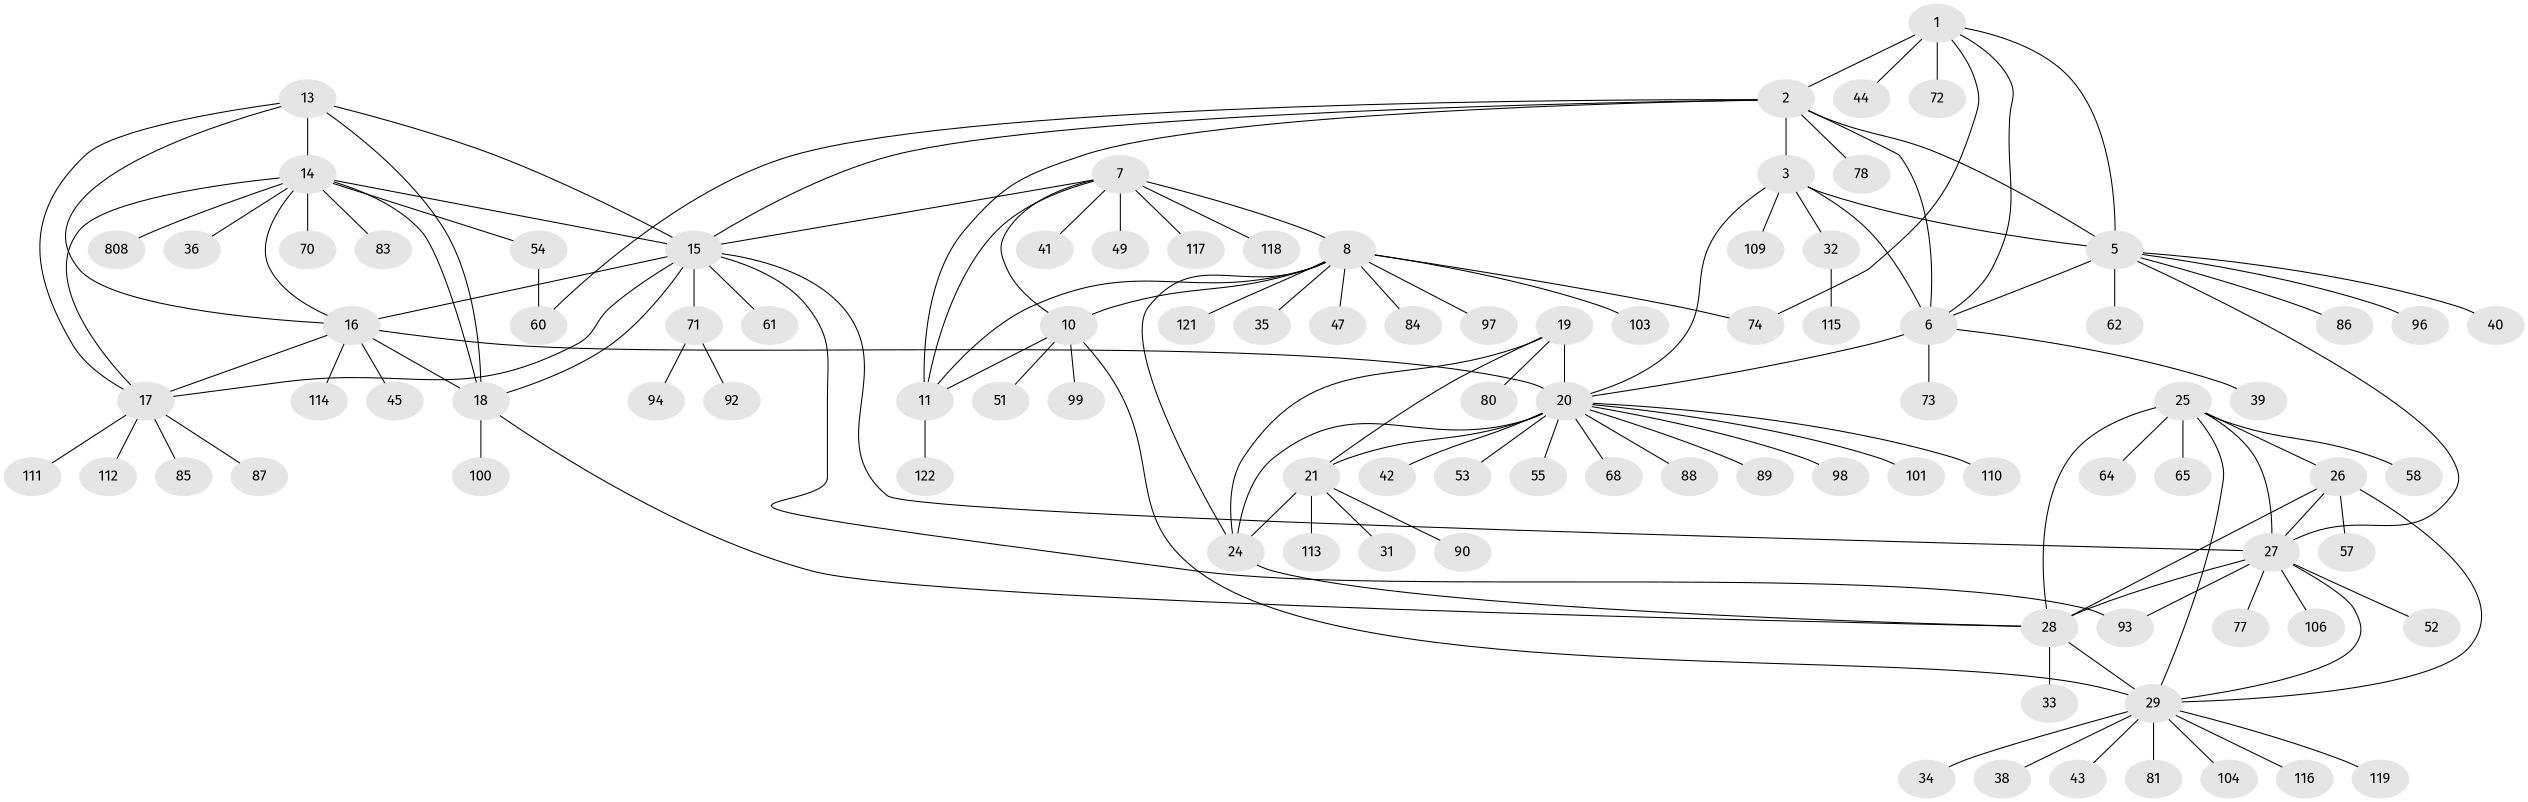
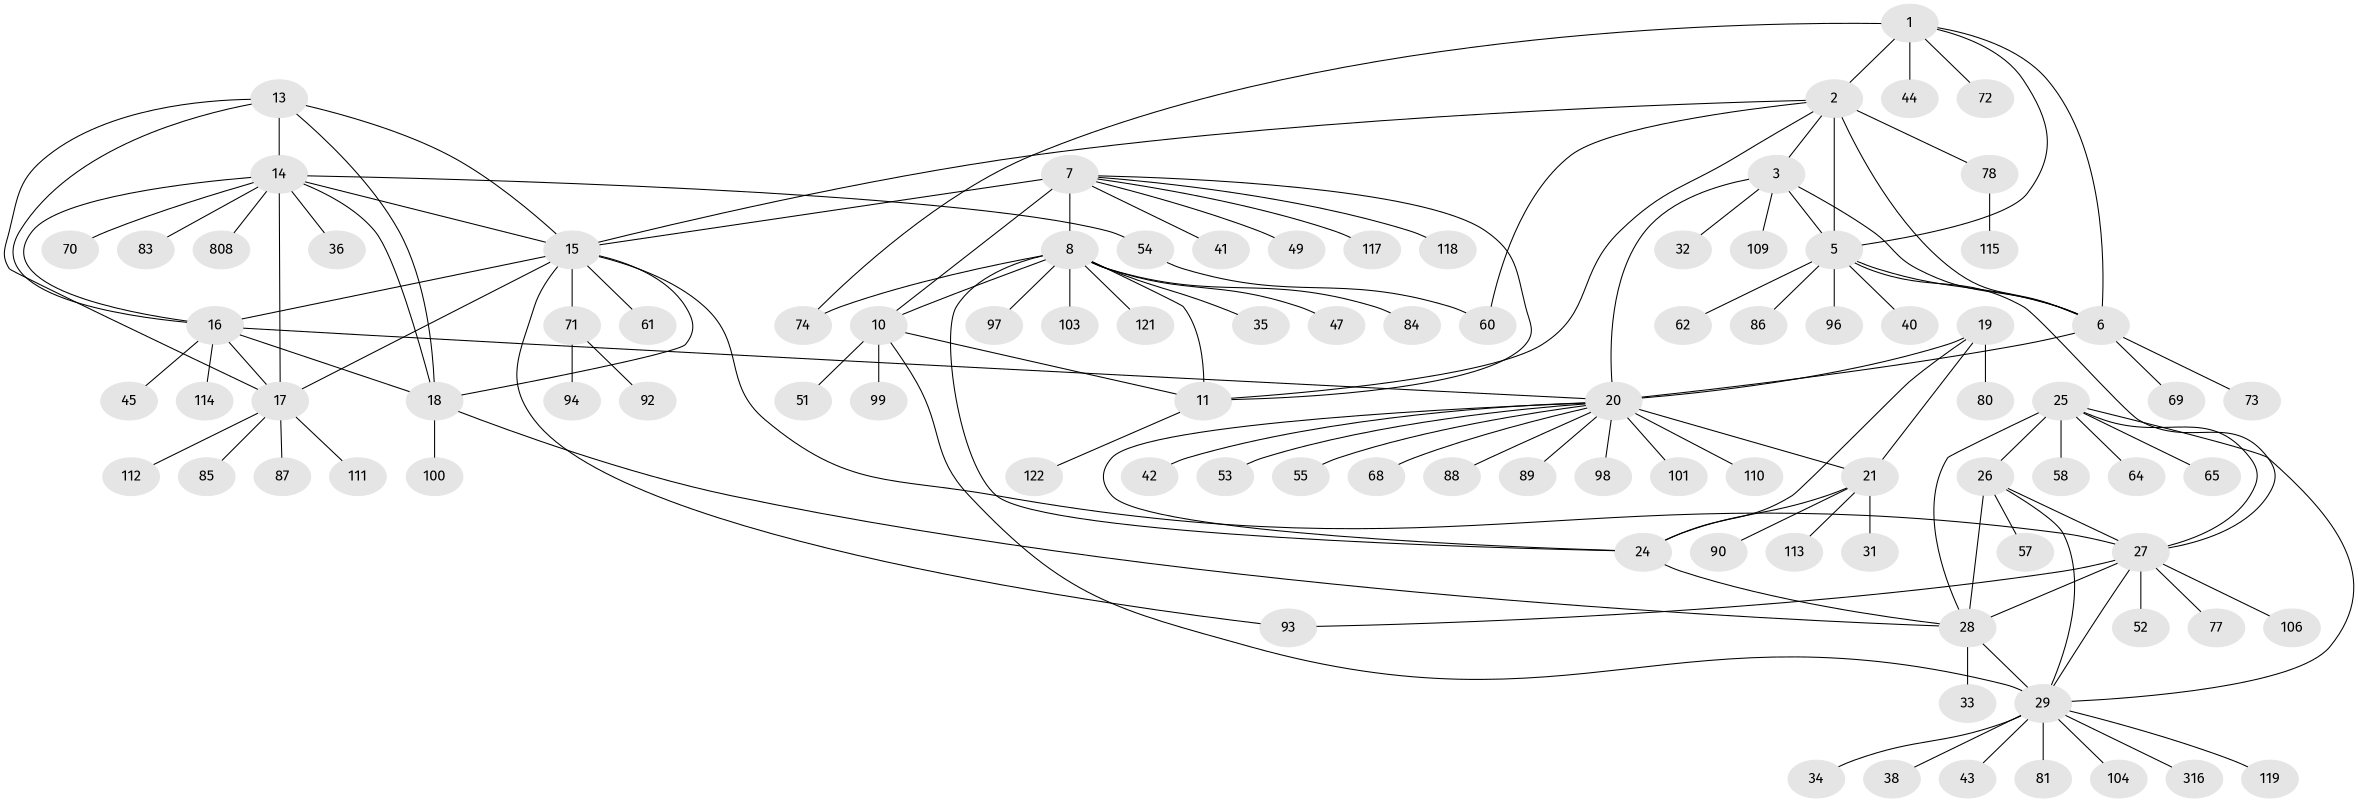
(1831, 280) -> (1990, 208)
(2259, 401) -> (2177, 401)
(2305, 779) -> (2194, 779)
